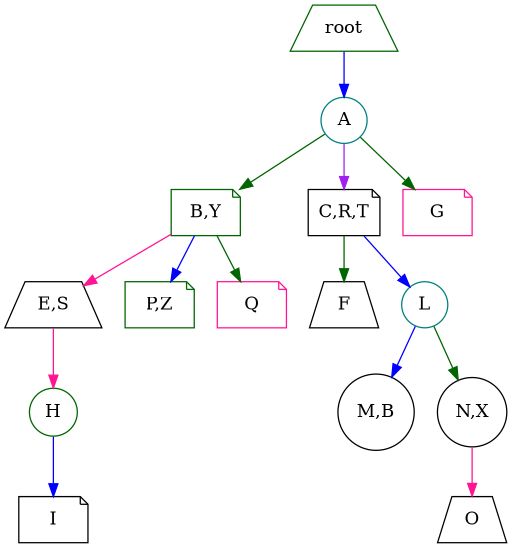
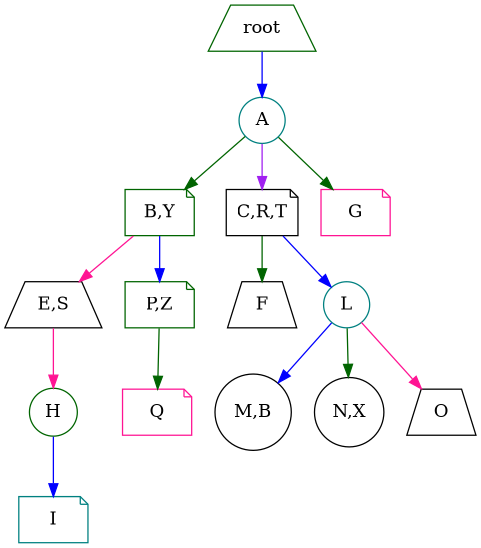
(226, 253) -> (159, 352)
(472, 465) -> (387, 351)
(53, 520) -> (53, 520)
